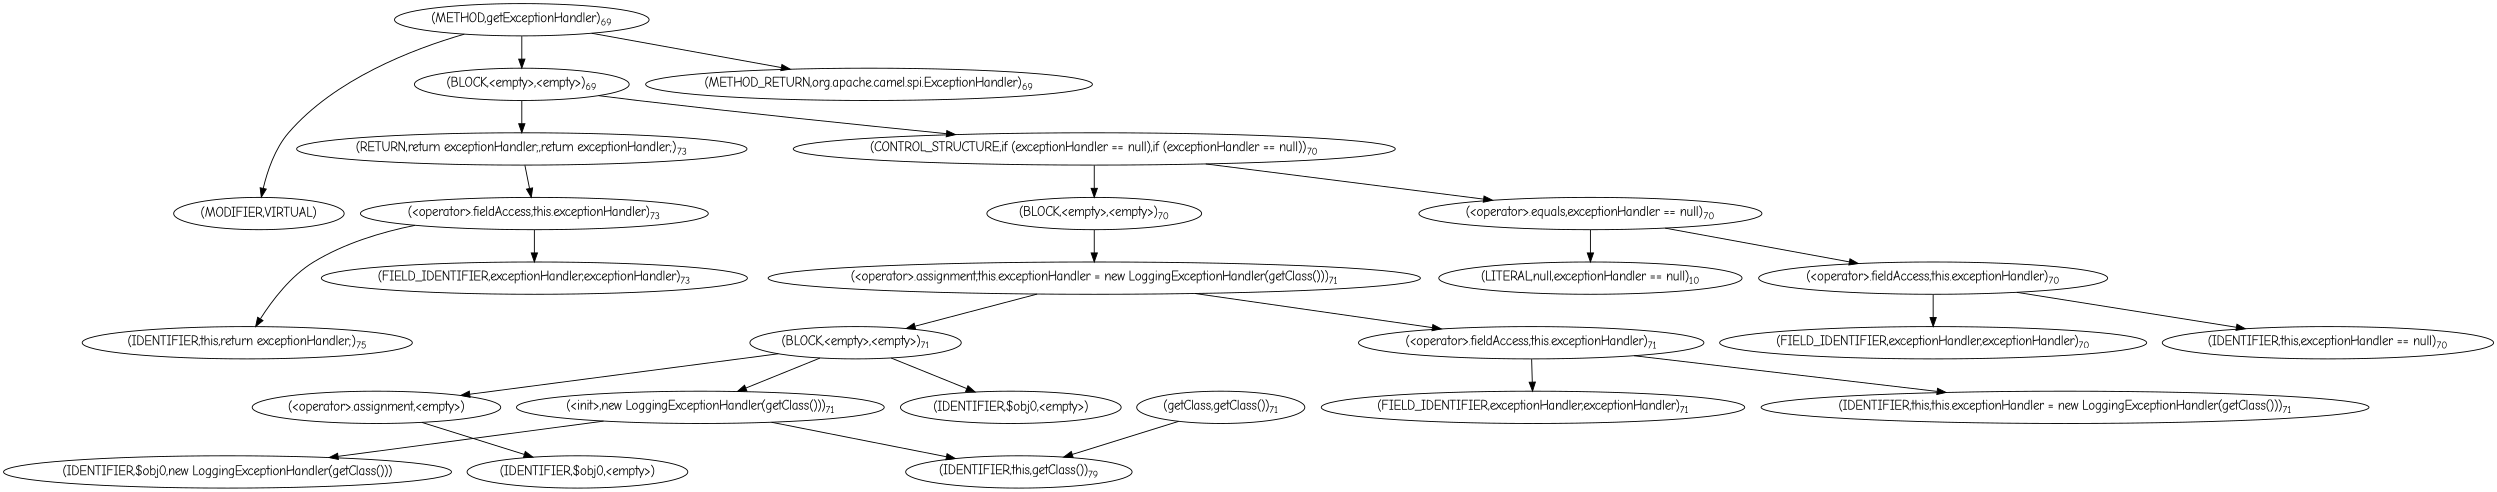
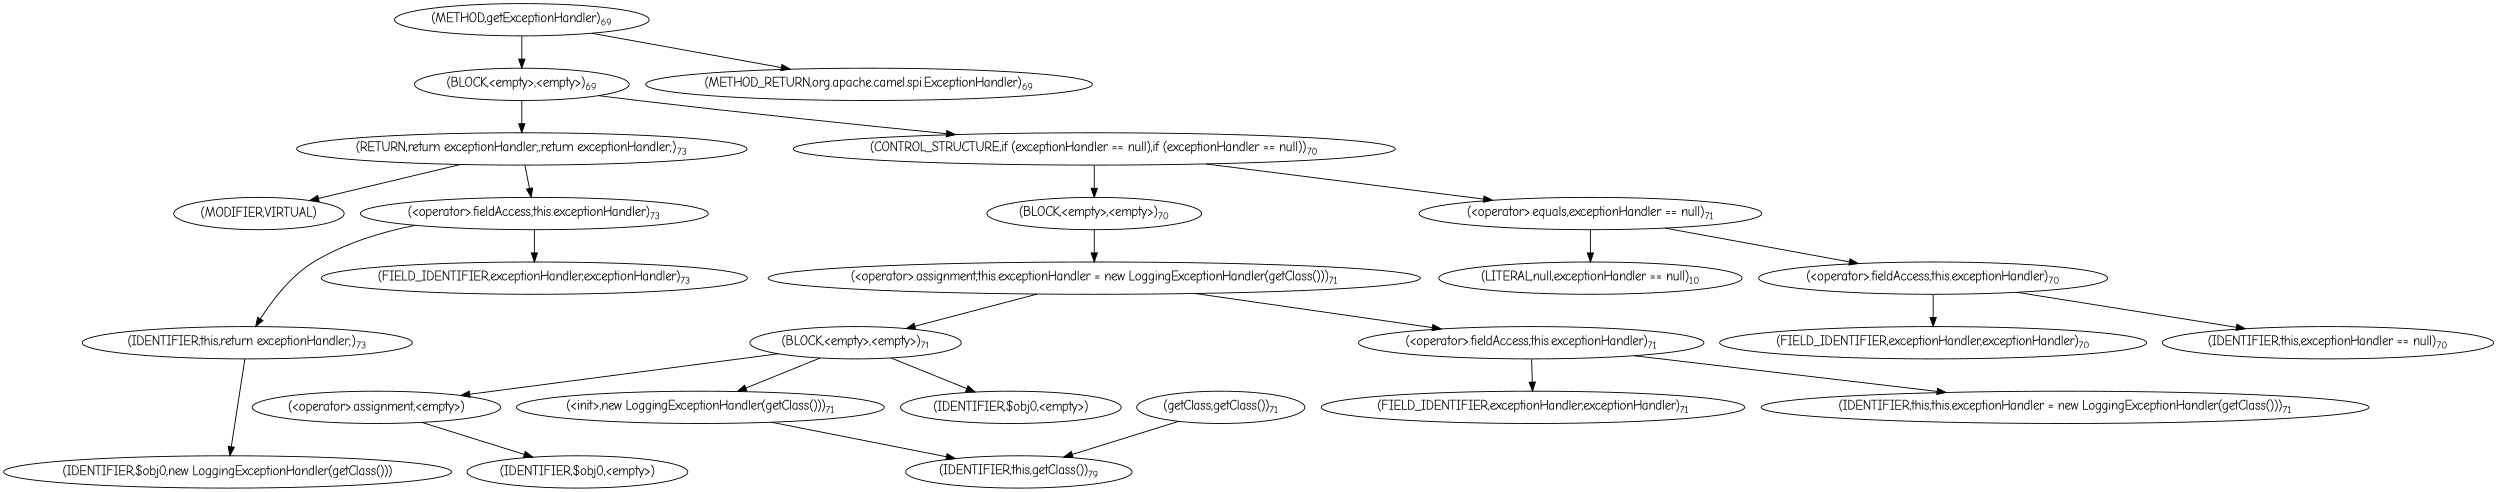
(343, 87) -> (390, 181)
(1709, 212) -> (1709, 212)
(362, 341) -> (362, 341)
(458, 440) -> (238, 403)
